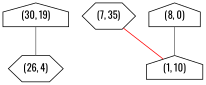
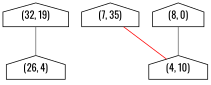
(36, 16) -> (36, 16)
(109, 16) -> (110, 16)
(36, 69) -> (36, 69)
(175, 69) -> (178, 69)
